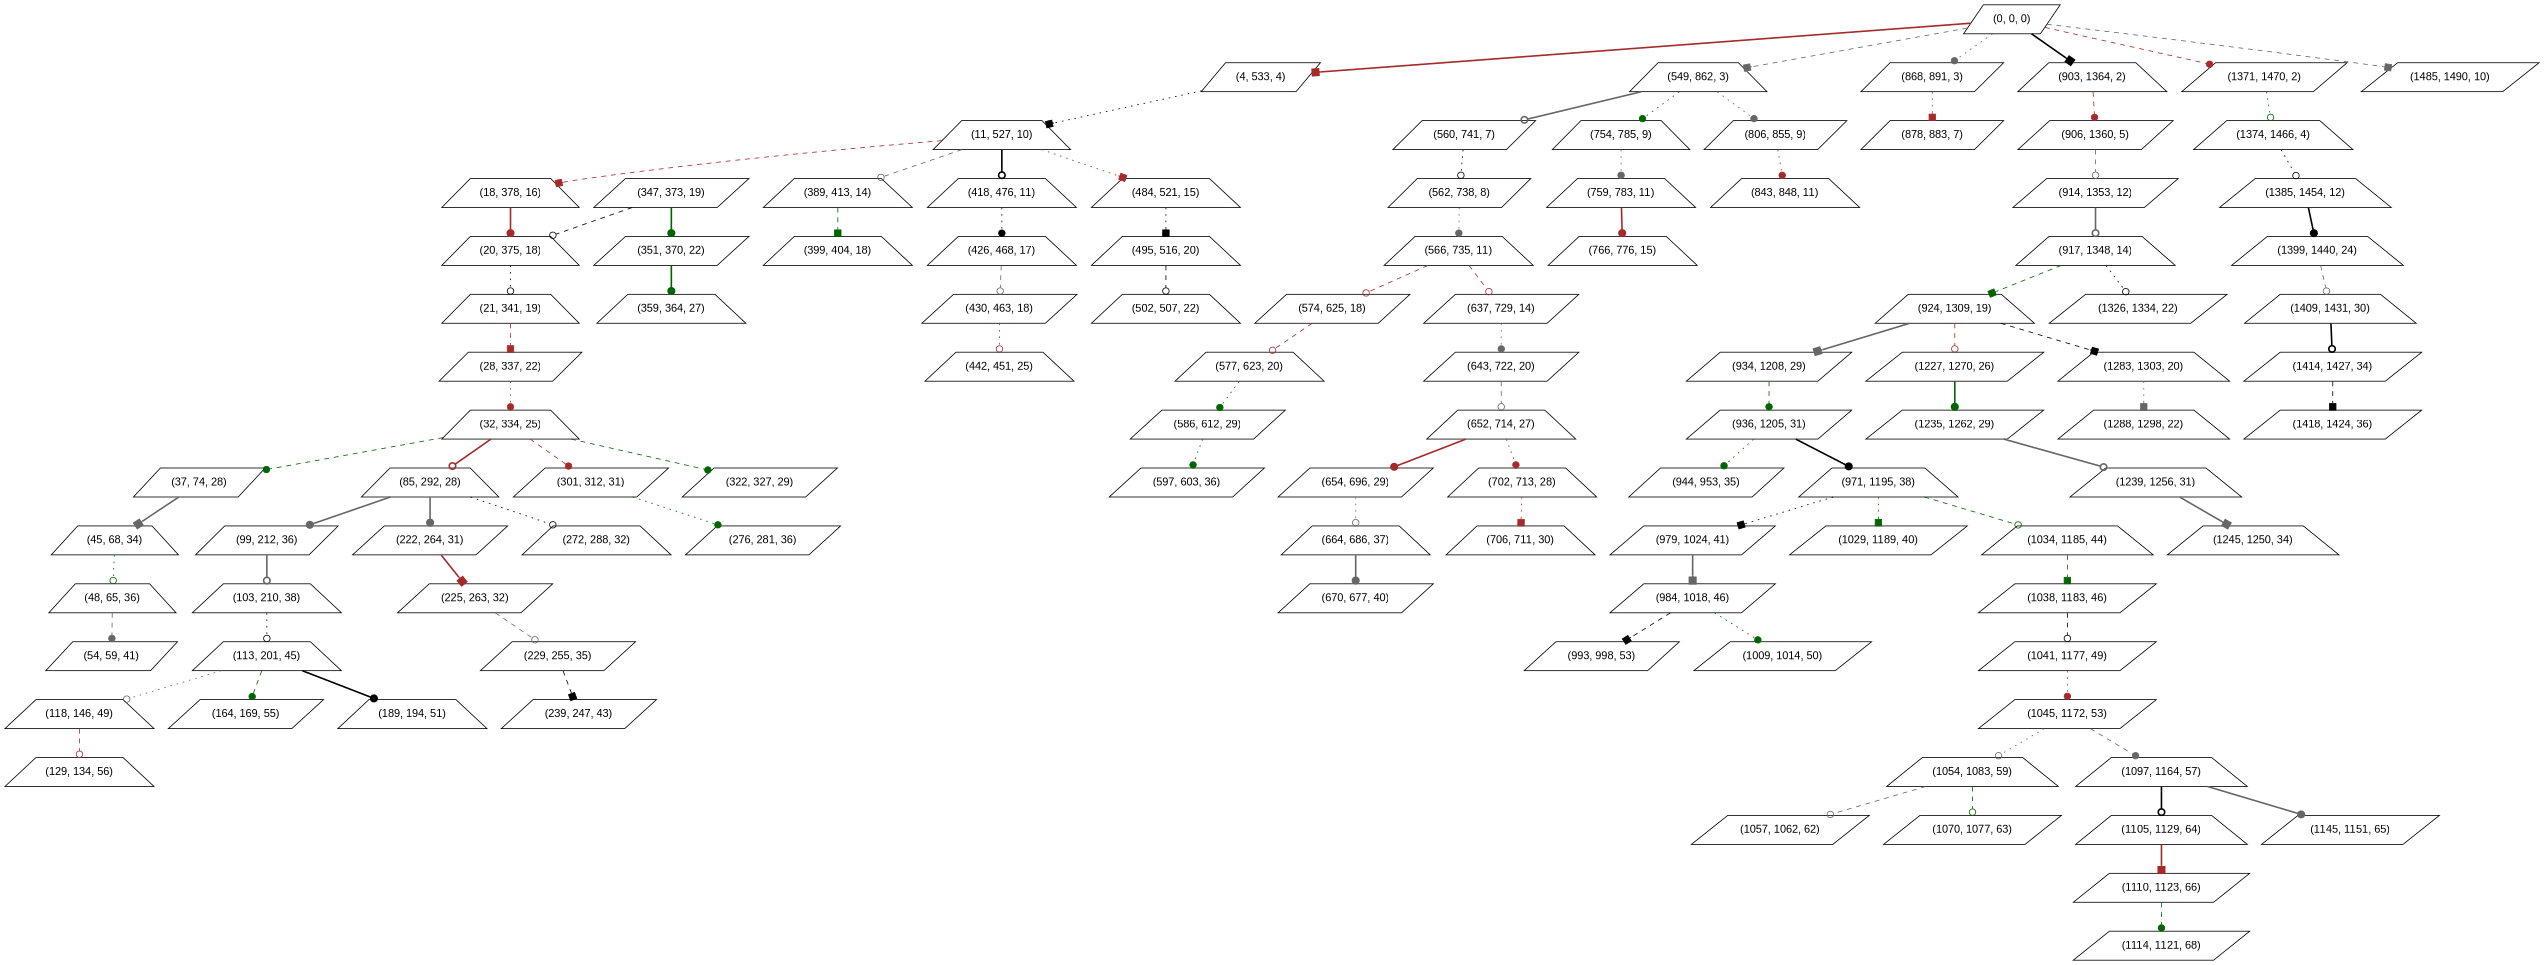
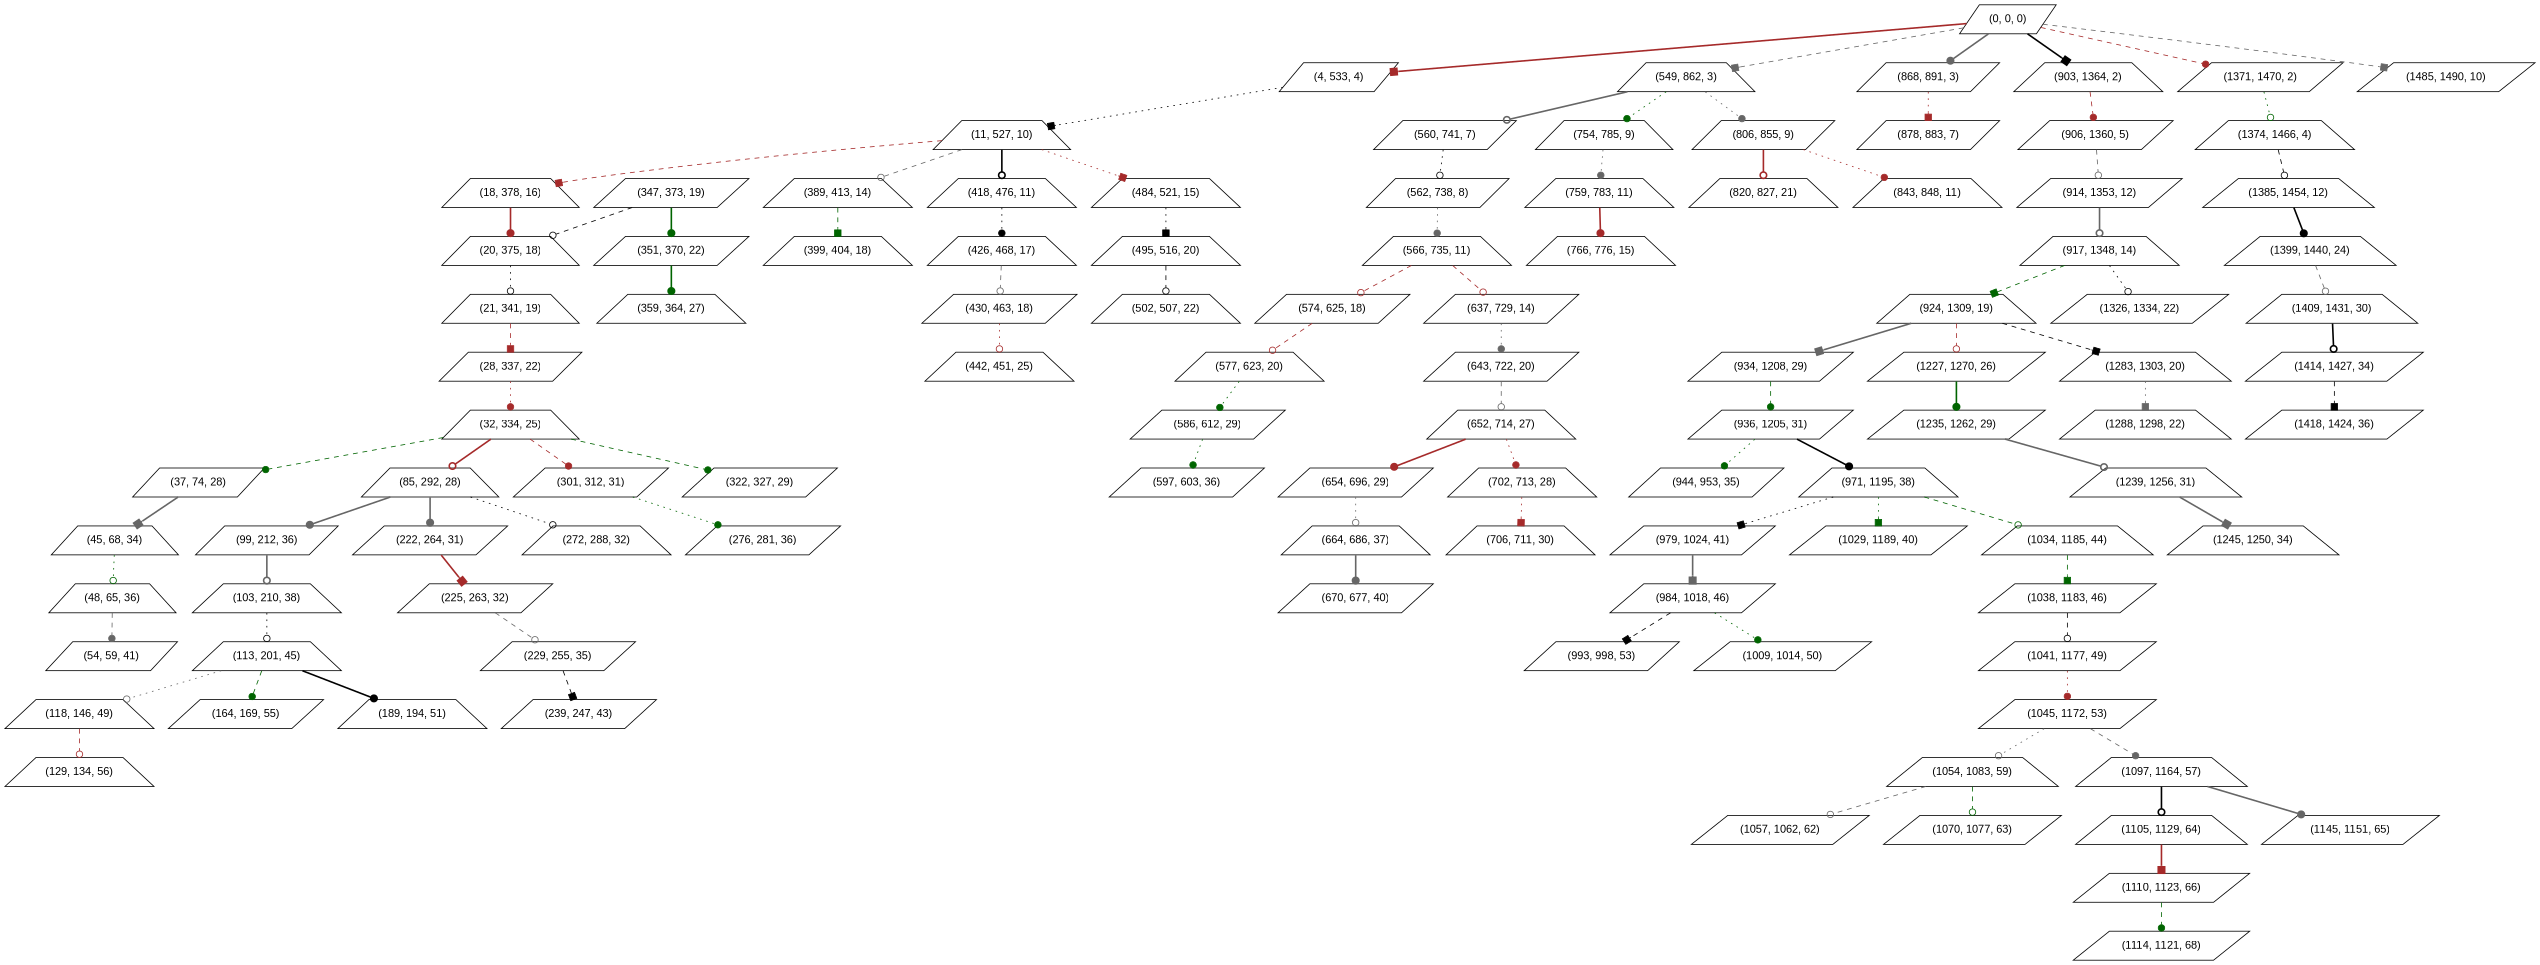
(1975, 46) -> (1971, 46)
(2288, 161) -> (2281, 161)
none -> (1763, 193)
